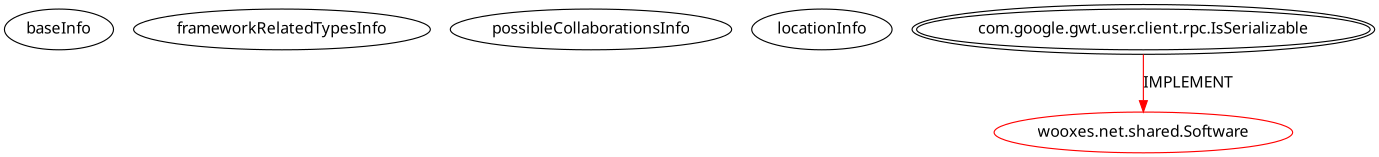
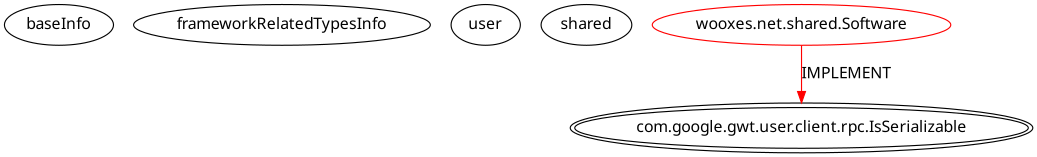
(591, 29) -> (486, 25)
(822, 29) -> (586, 25)
(1143, 77) -> (802, 68)
